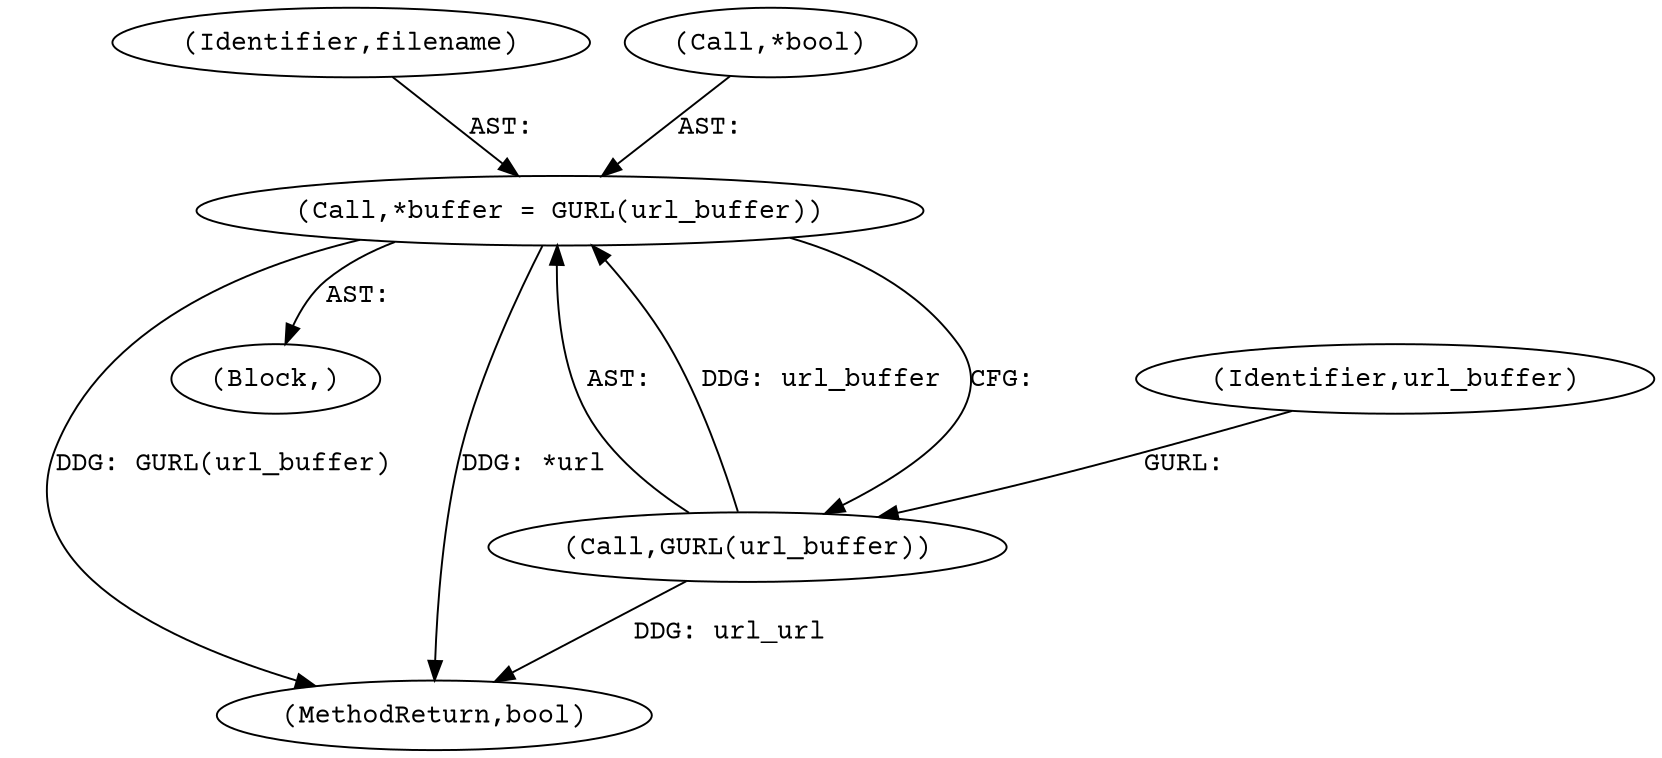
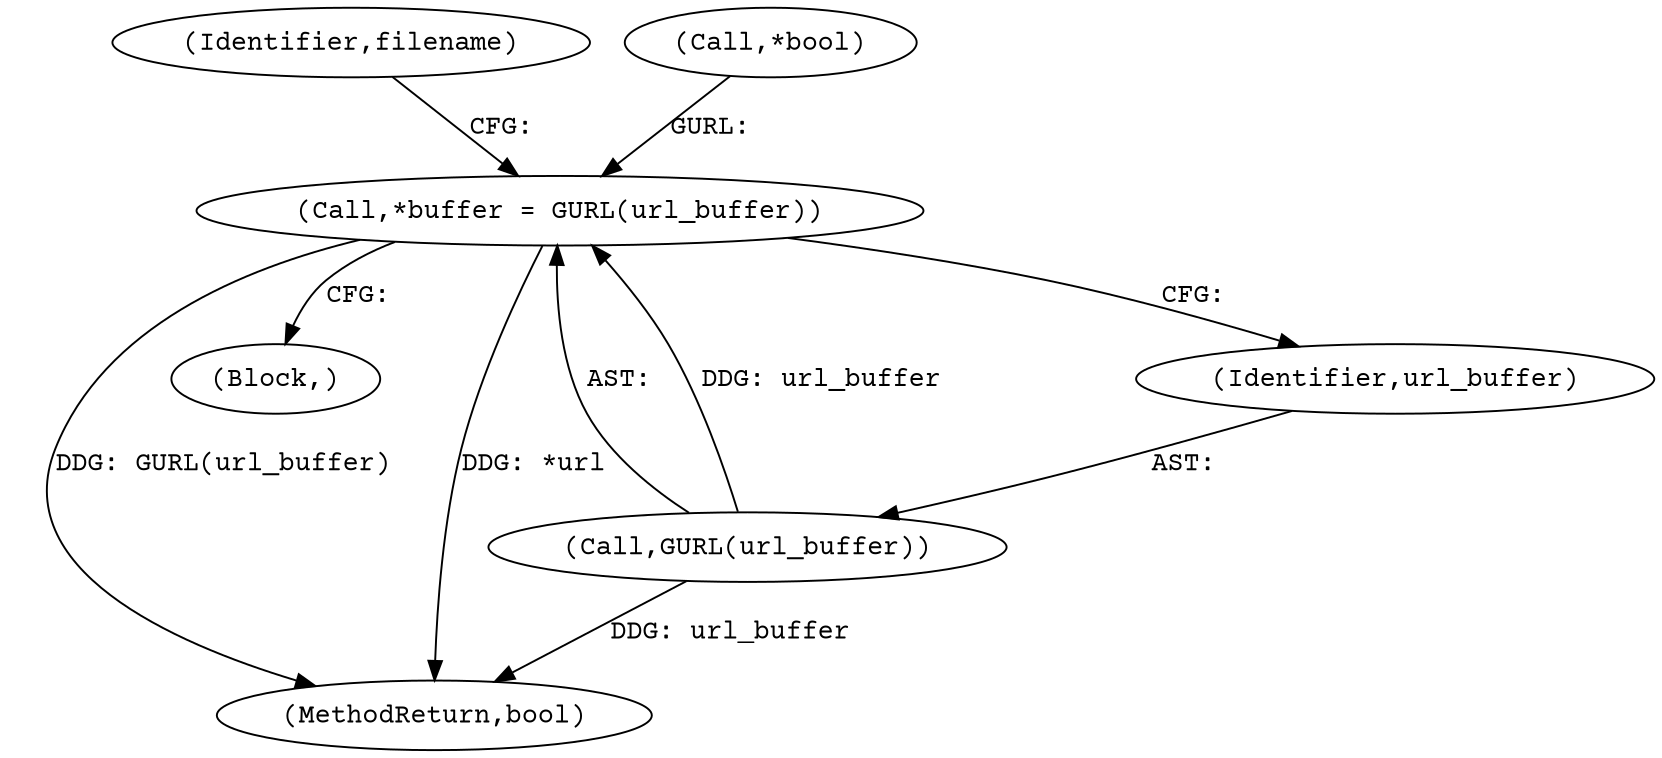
(510, 127) -> (510, 127)
(719, 127) -> (719, 127)
(367, 295) -> (367, 295)
(963, 354) -> (1036, 278)
(1192, 463) -> (1192, 463)
(730, 631) -> (730, 631)
